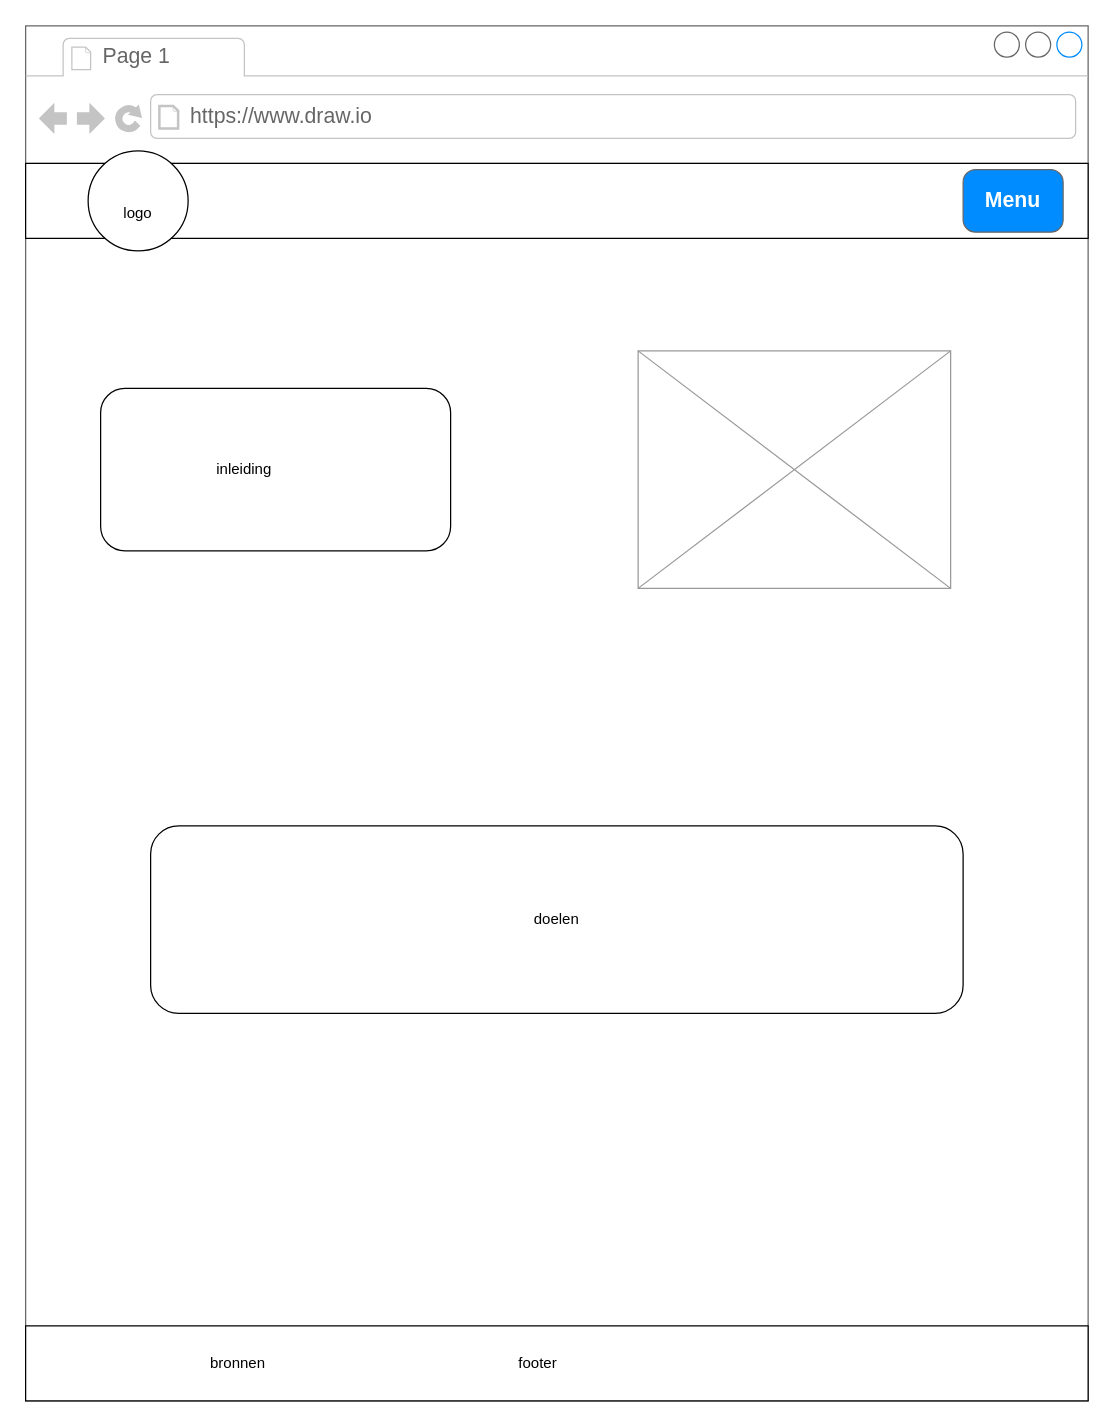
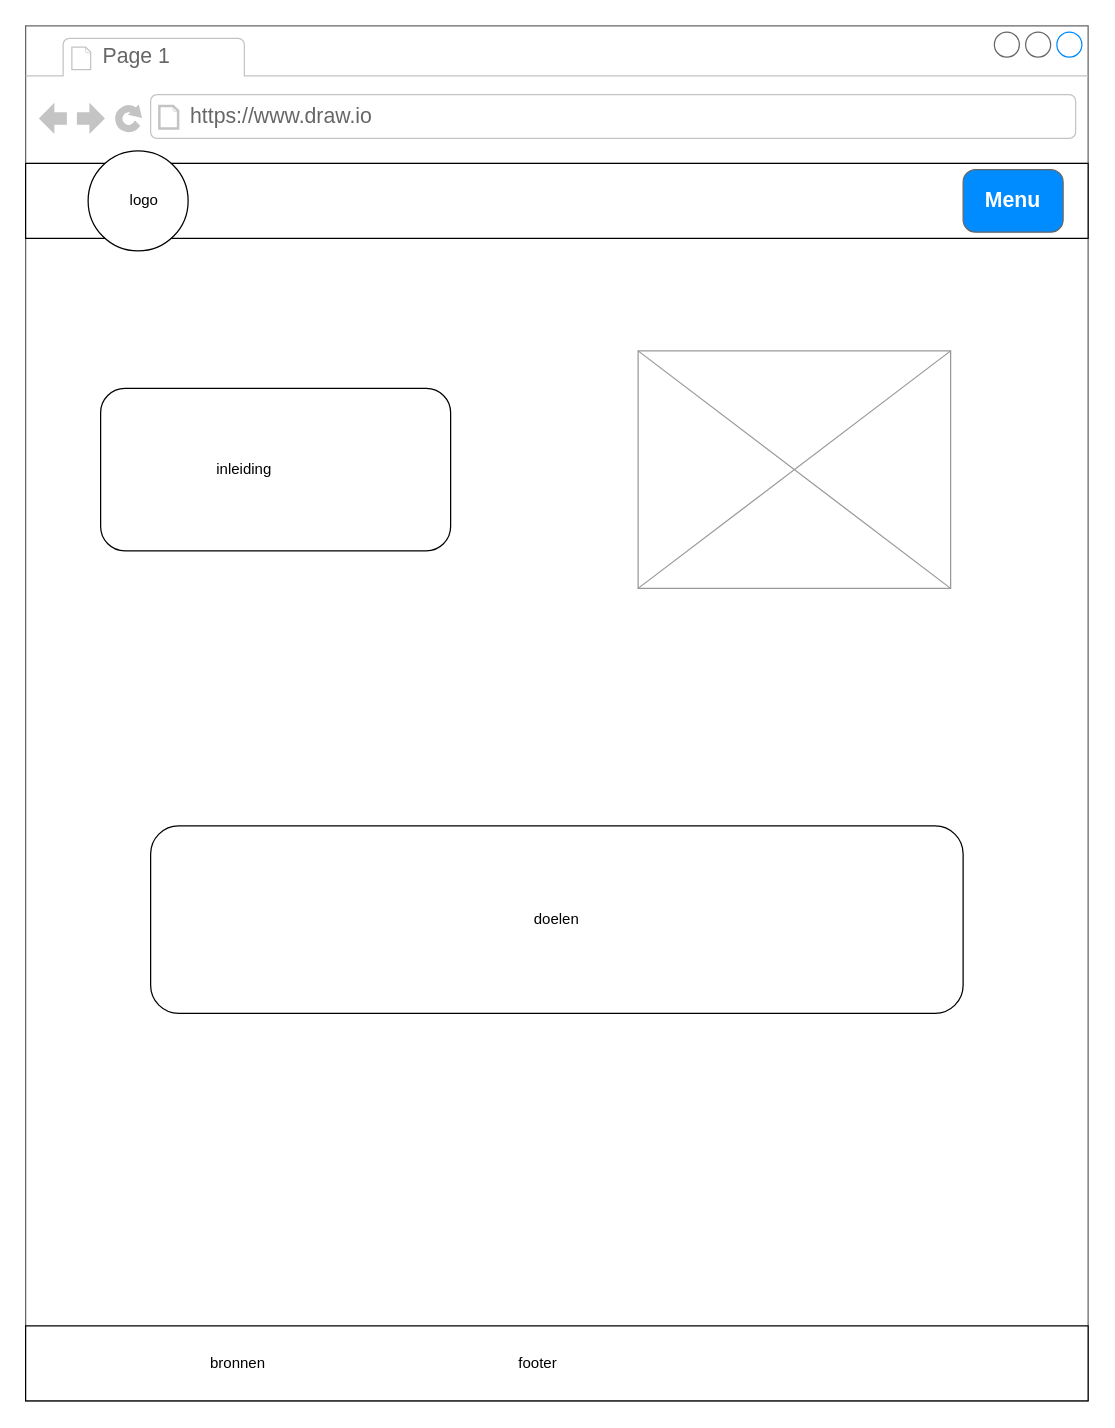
(138, 213) -> (144, 201)
